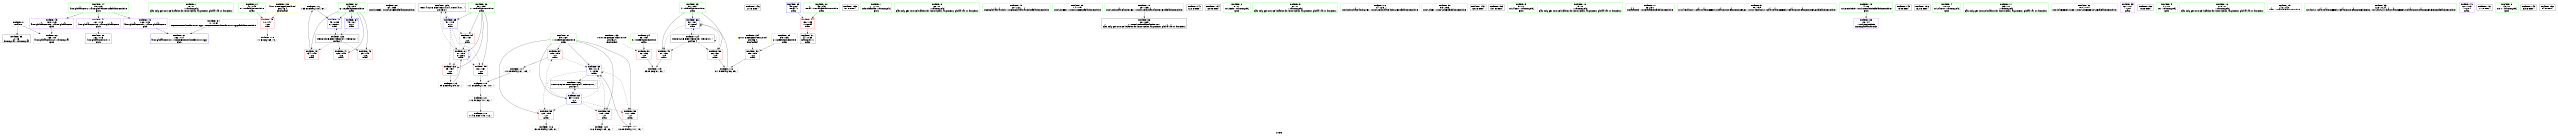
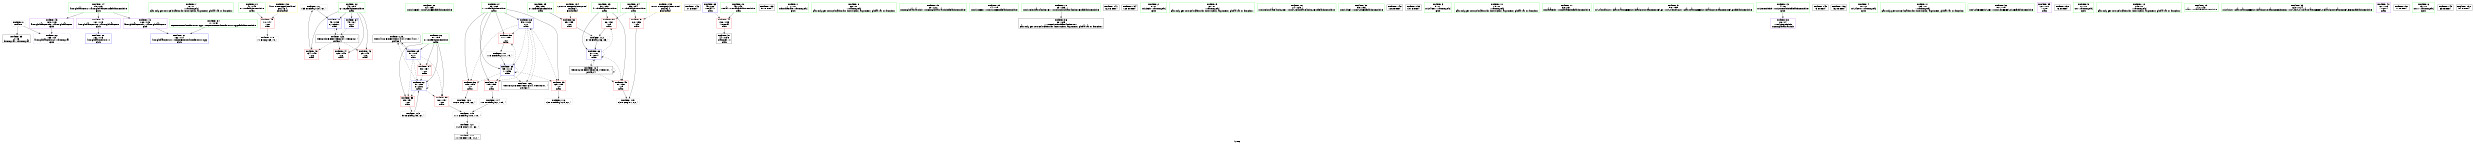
(702, 46) -> (622, 15)
(574, 62) -> (500, 77)
